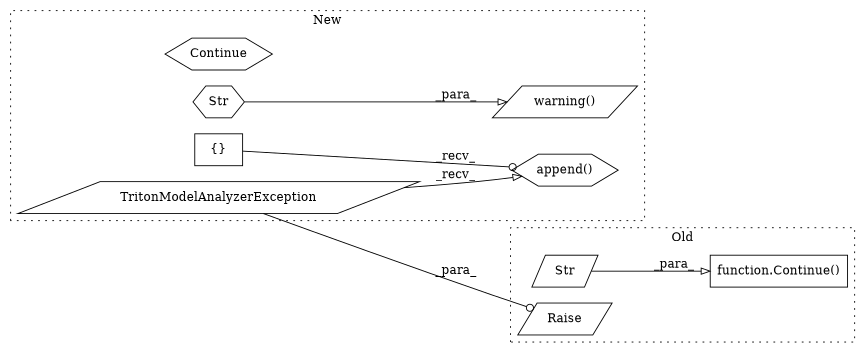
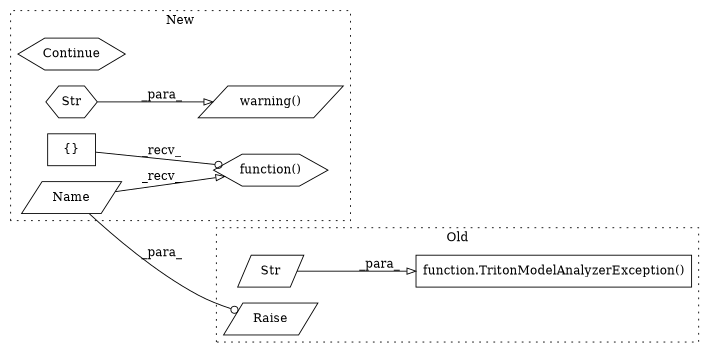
(565, 170) -> (271, 170)
(219, 198) -> (72, 198)
(779, 271) -> (554, 271)
